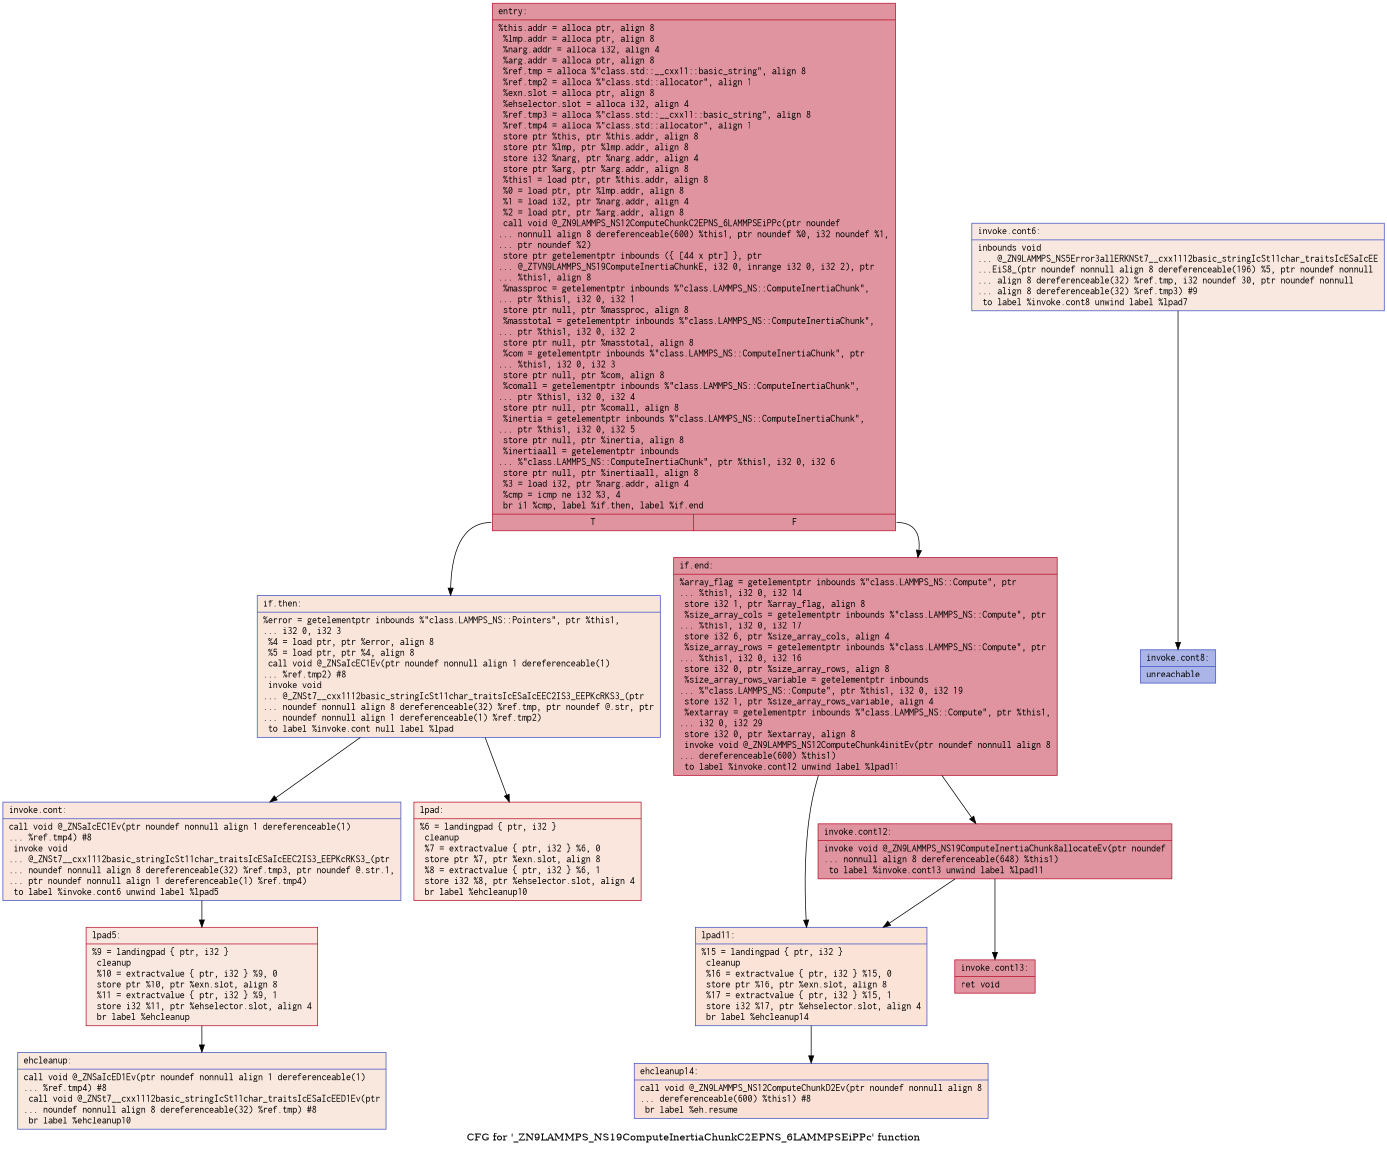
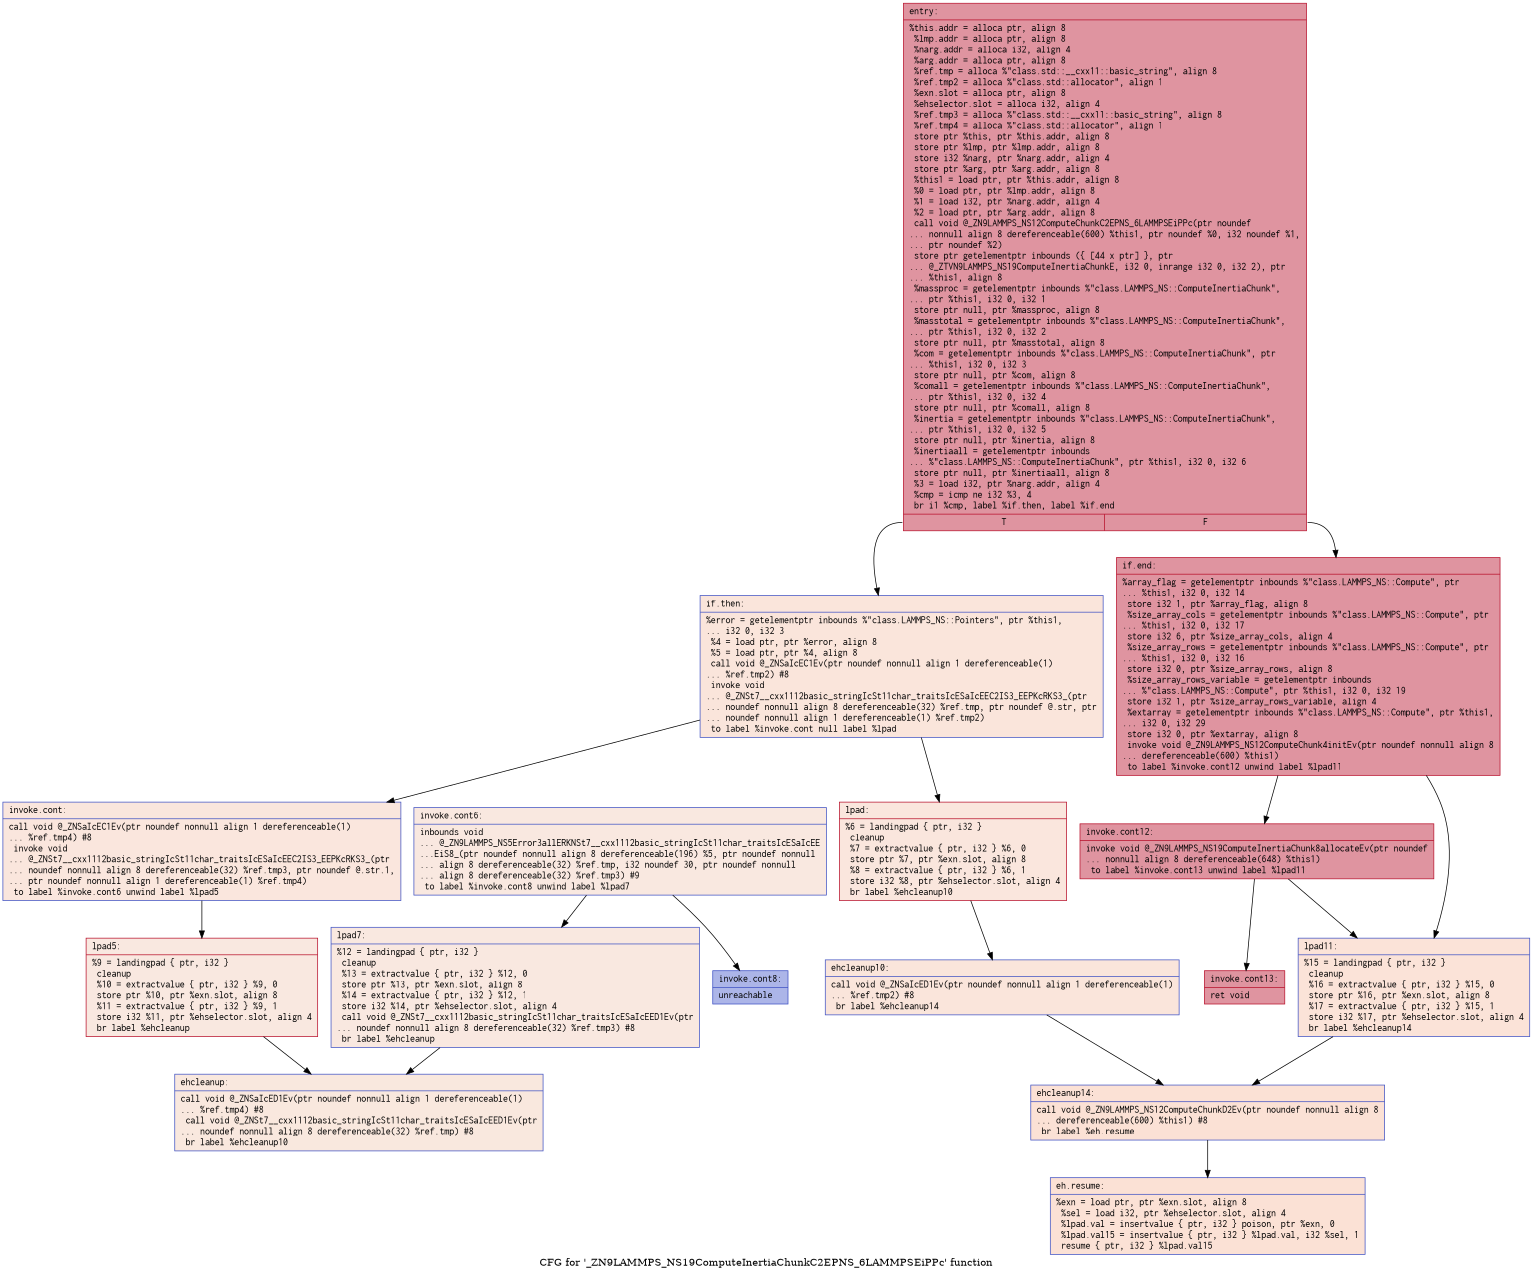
none -> (515, 987)
none -> (1002, 987)
none -> (1208, 1216)
